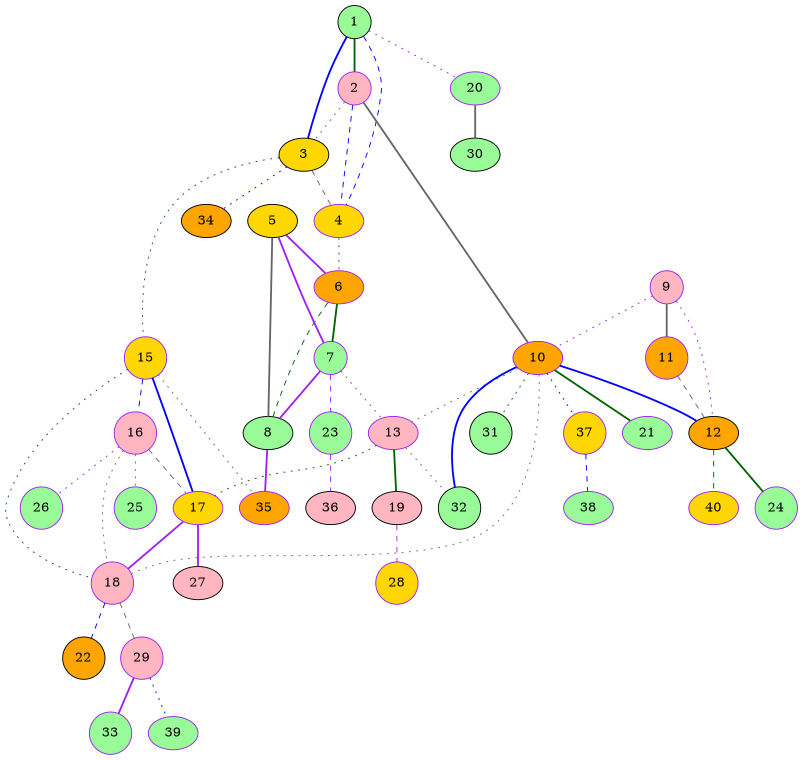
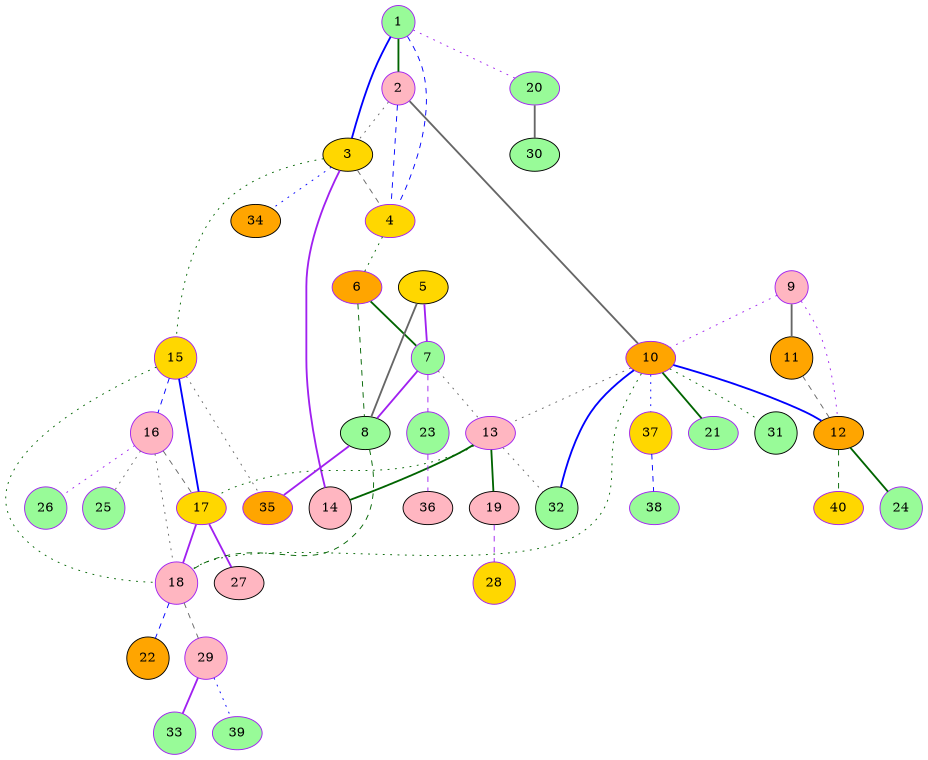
(355, 22) -> (398, 22)
(306, 254) -> none
(667, 358) -> (792, 358)
none -> (330, 508)
none -> (338, 547)
(408, 551) -> (475, 555)
